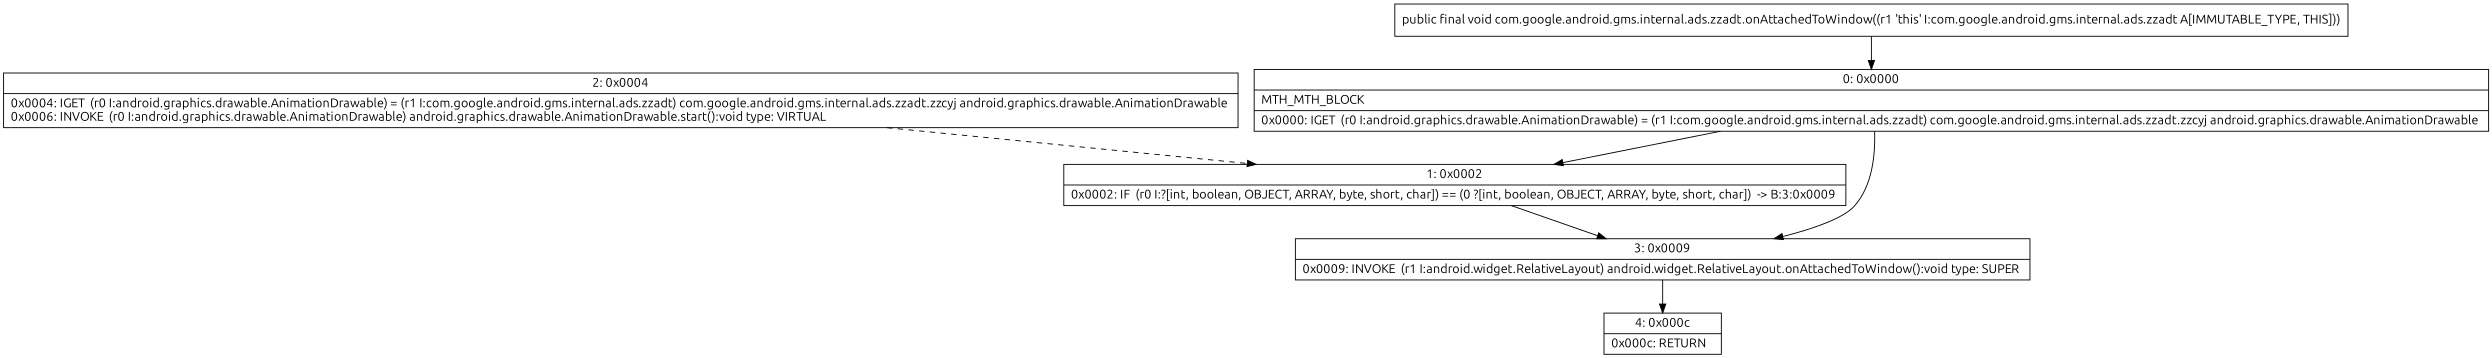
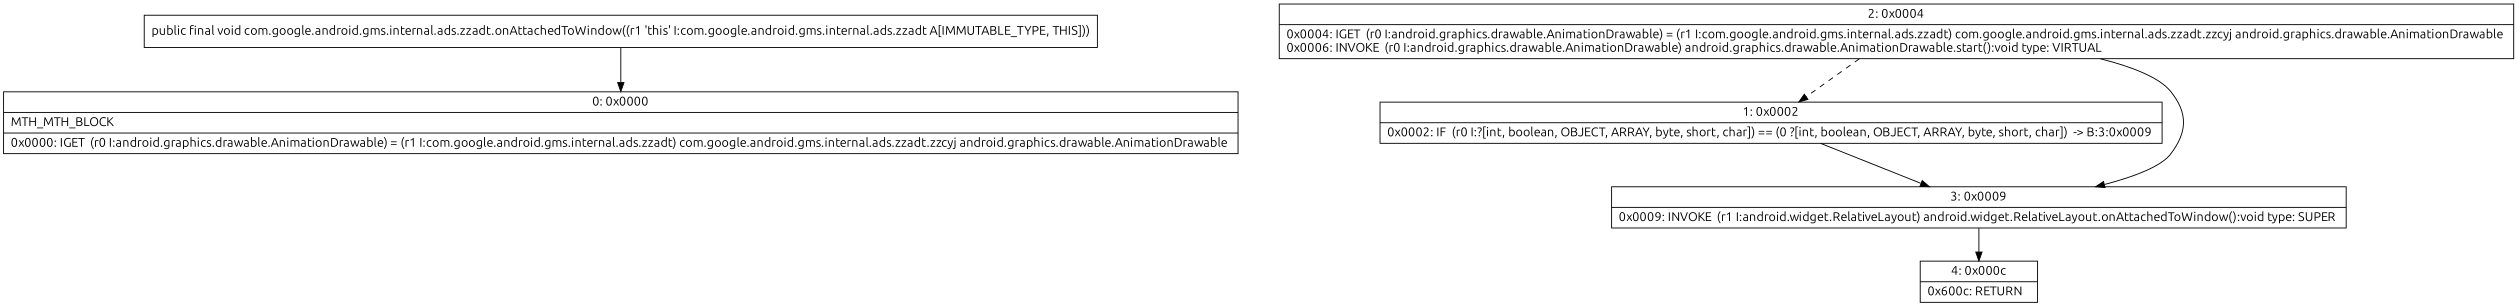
(1642, 147) -> none
(1855, 206) -> (2183, 120)
(1663, 344) -> (1979, 292)
